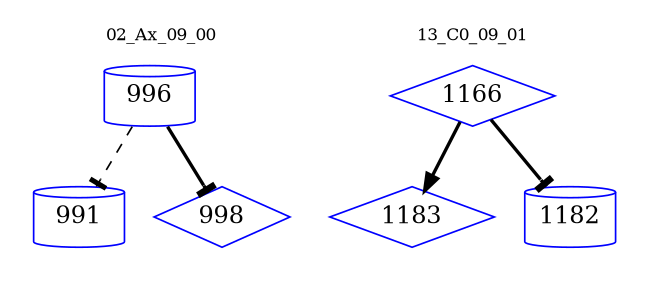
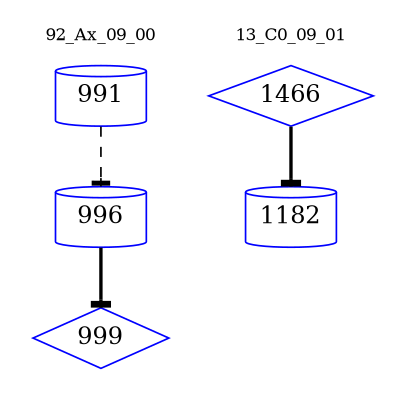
(161, 36) -> (101, 36)
(473, 96) -> (291, 96)
(117, 153) -> (101, 152)
(222, 217) -> (101, 338)
(412, 217) -> none
